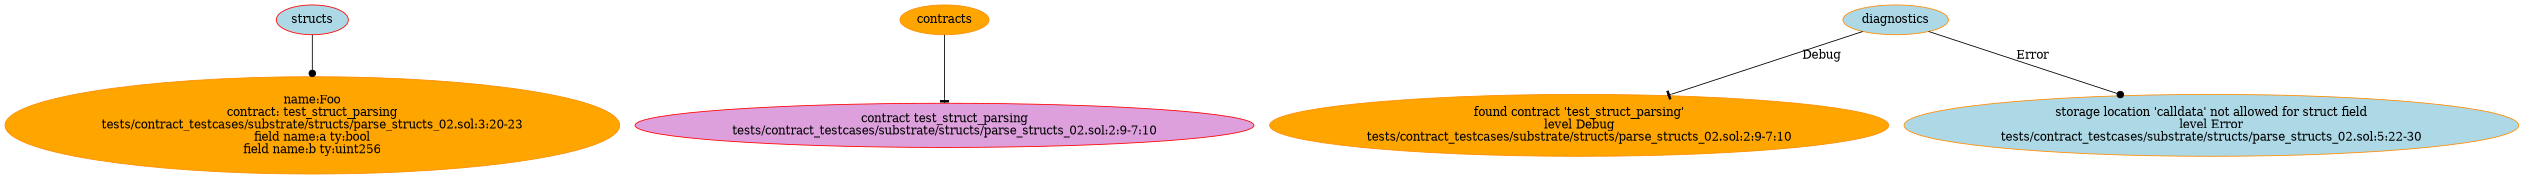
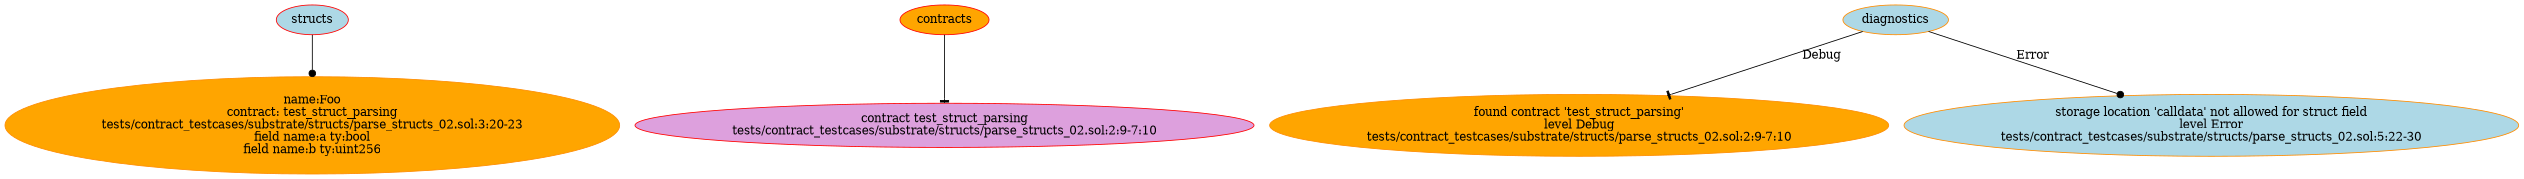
(944, 20) -> (944, 20)
